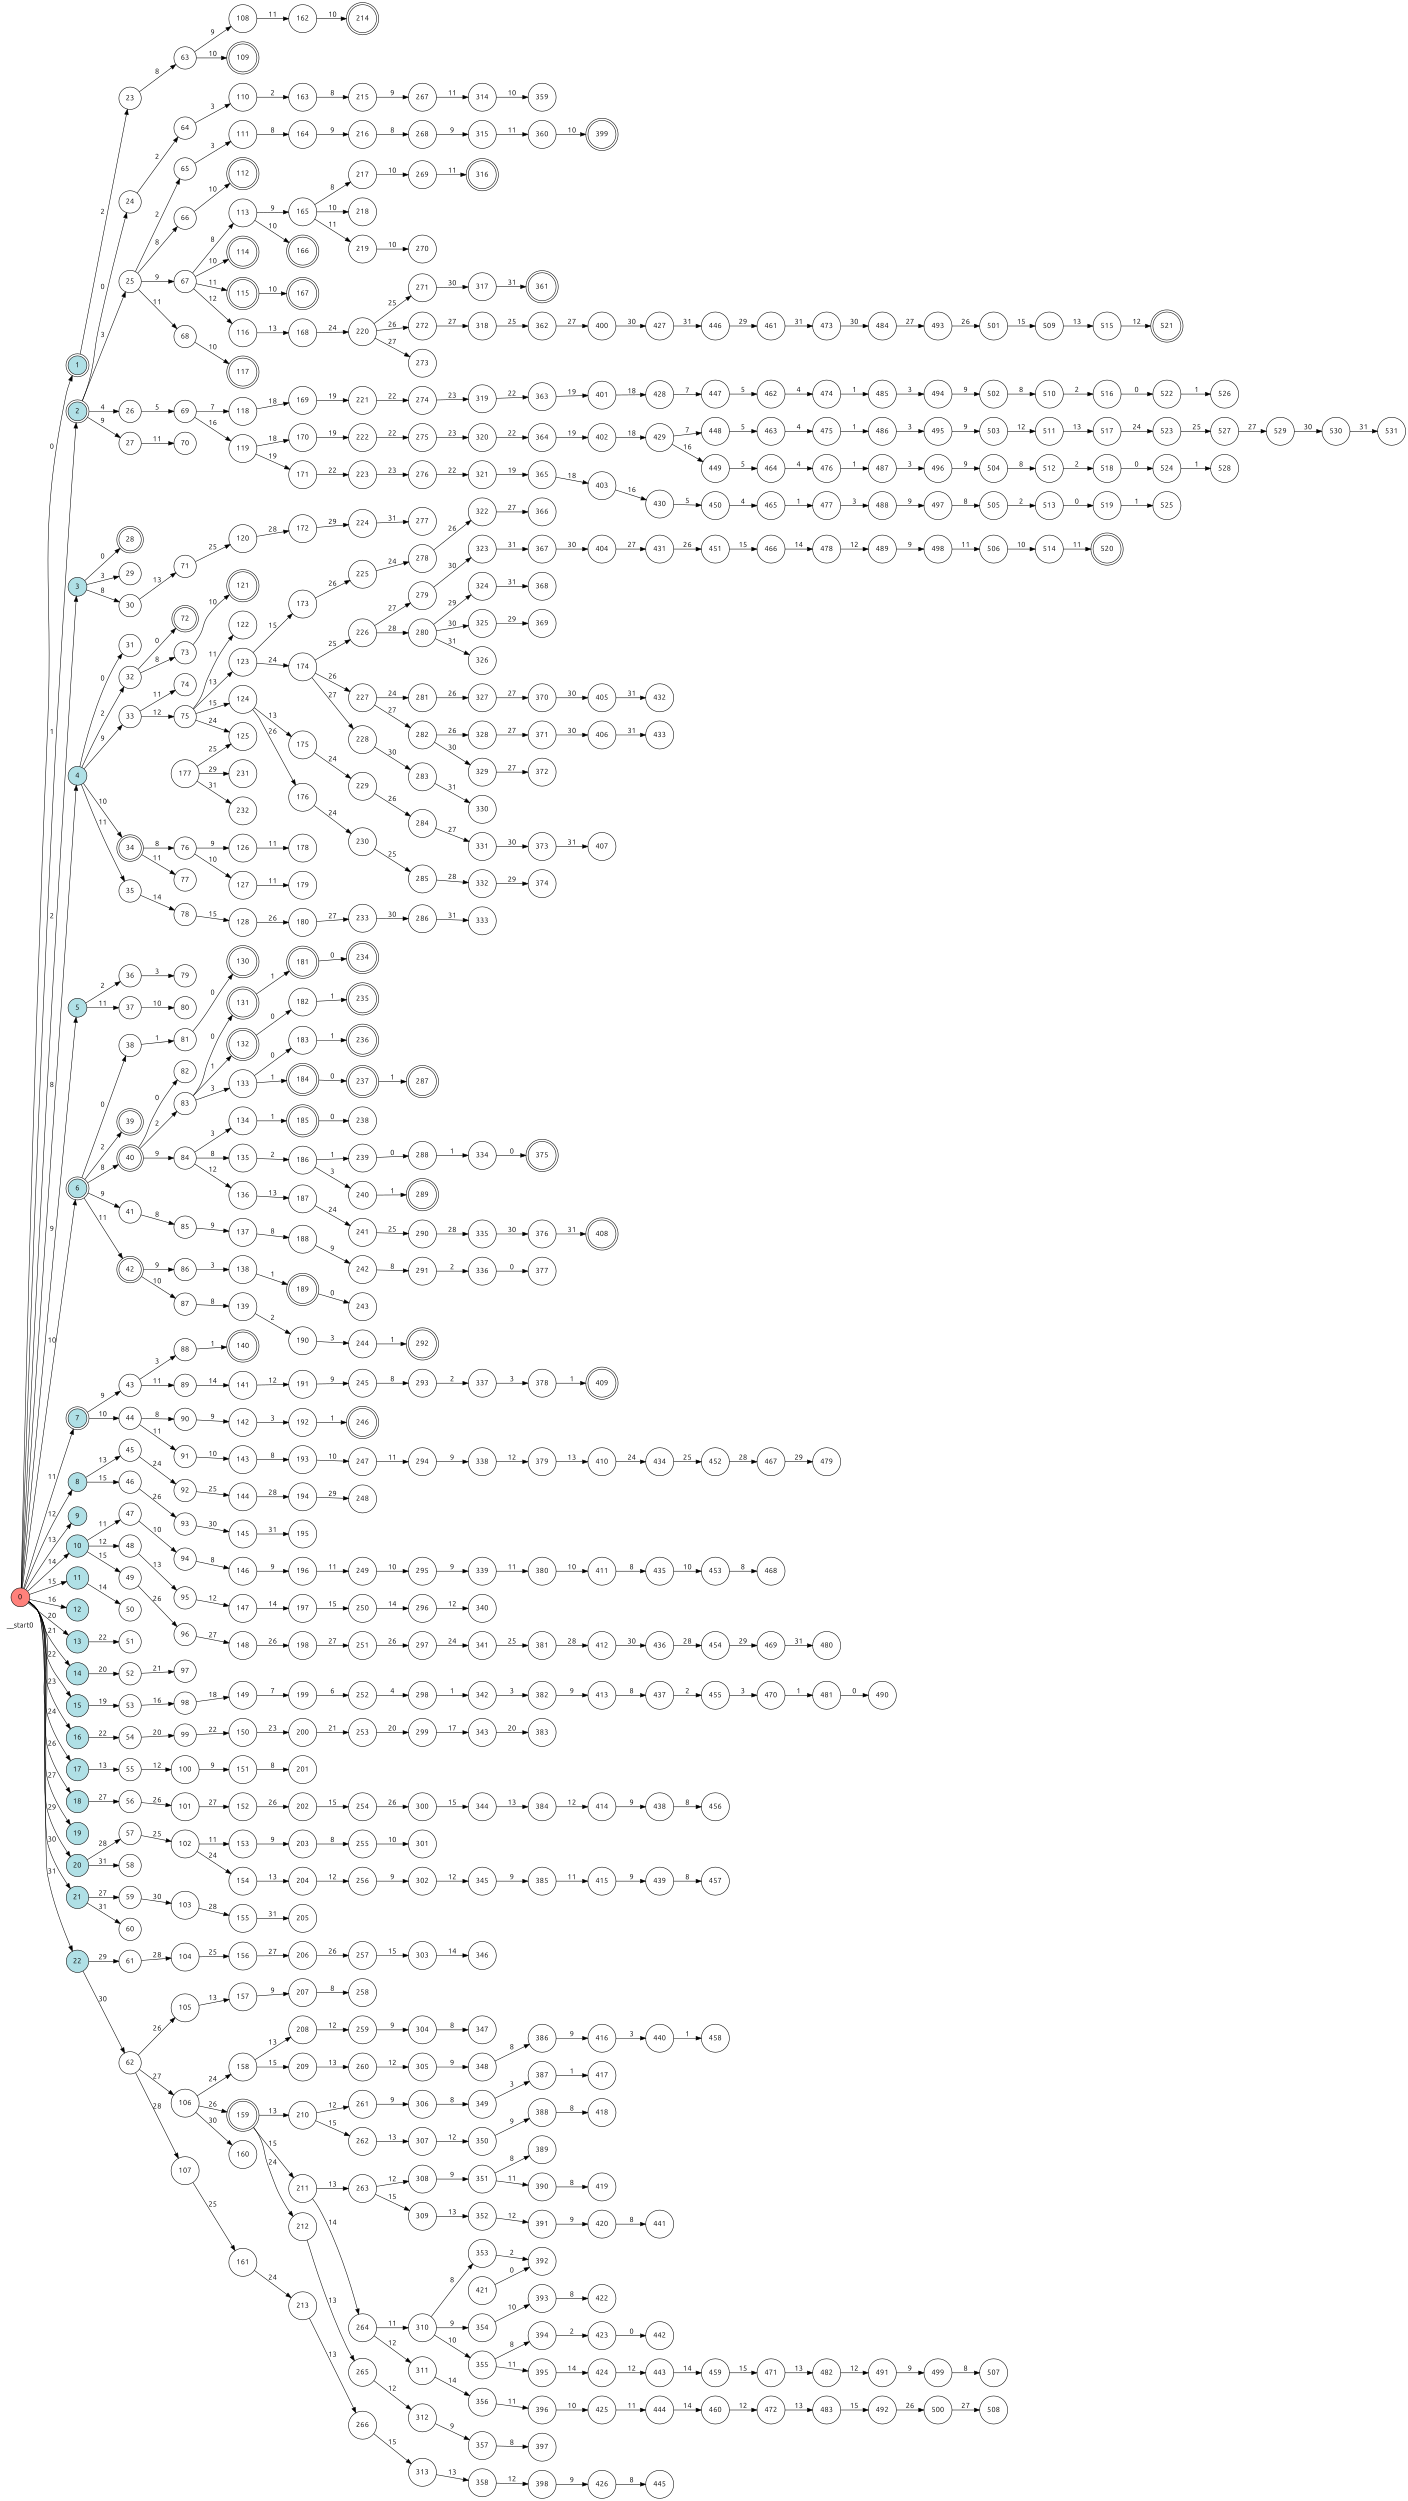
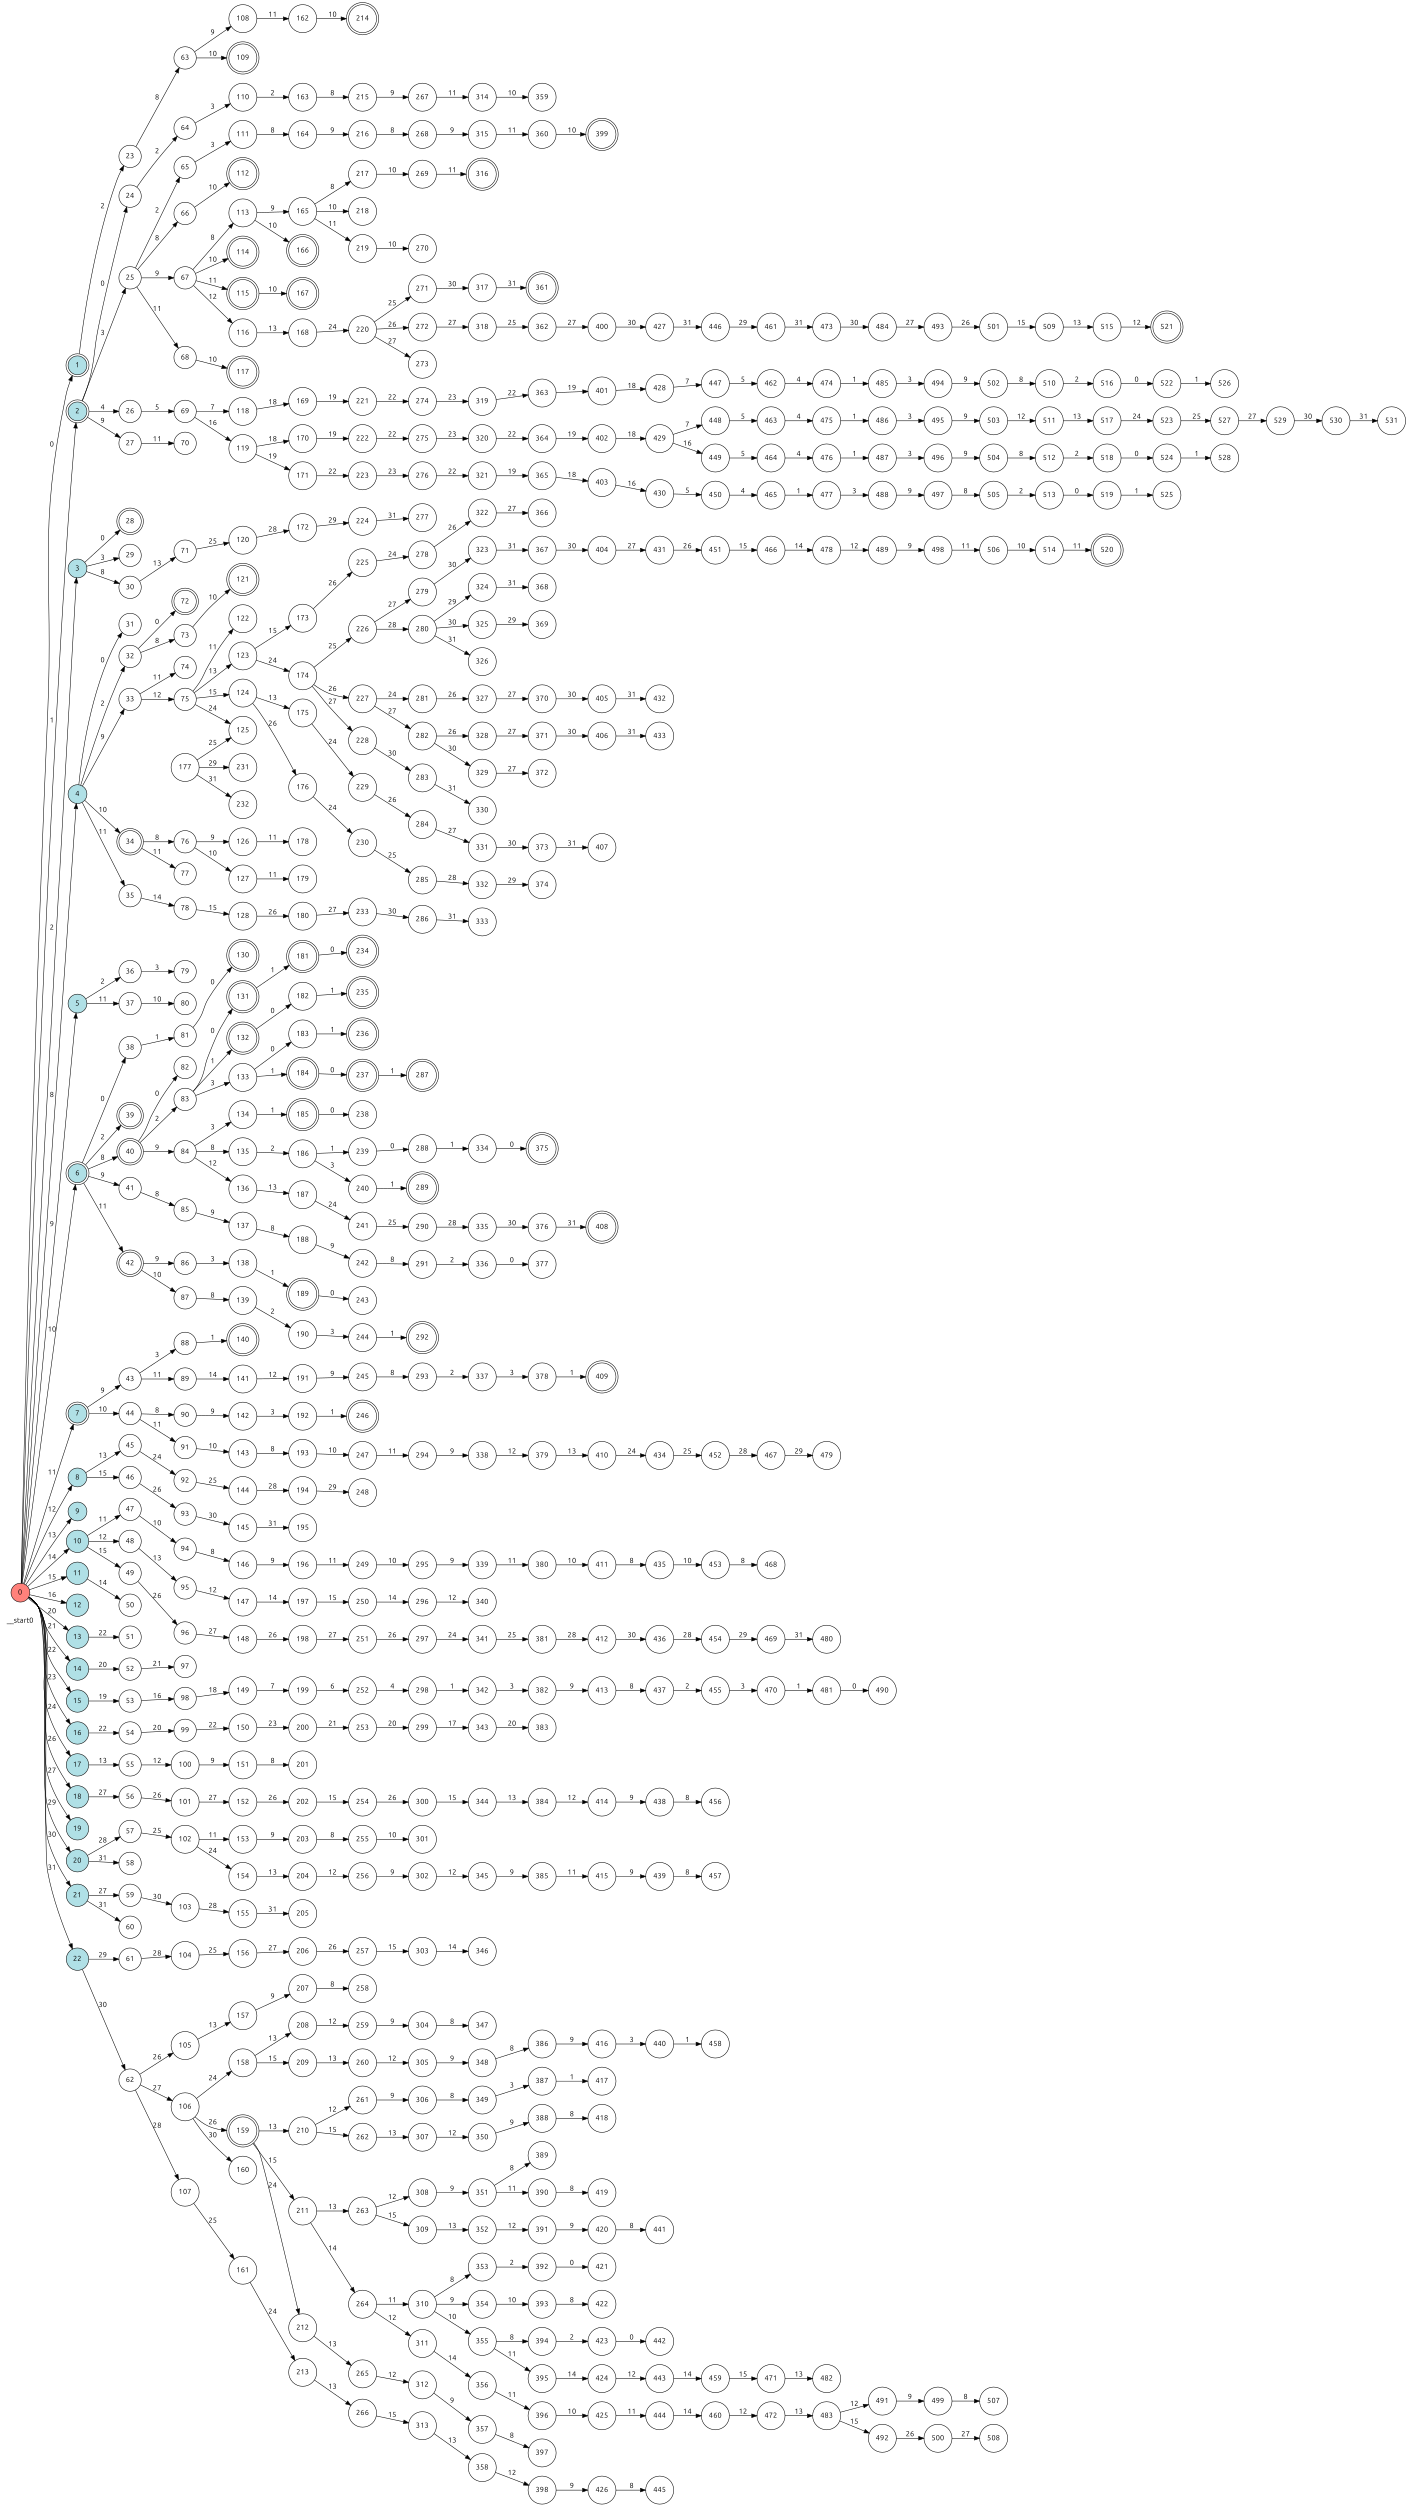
(510, 2277) -> (569, 2267)
(852, 2373) -> (852, 2409)
